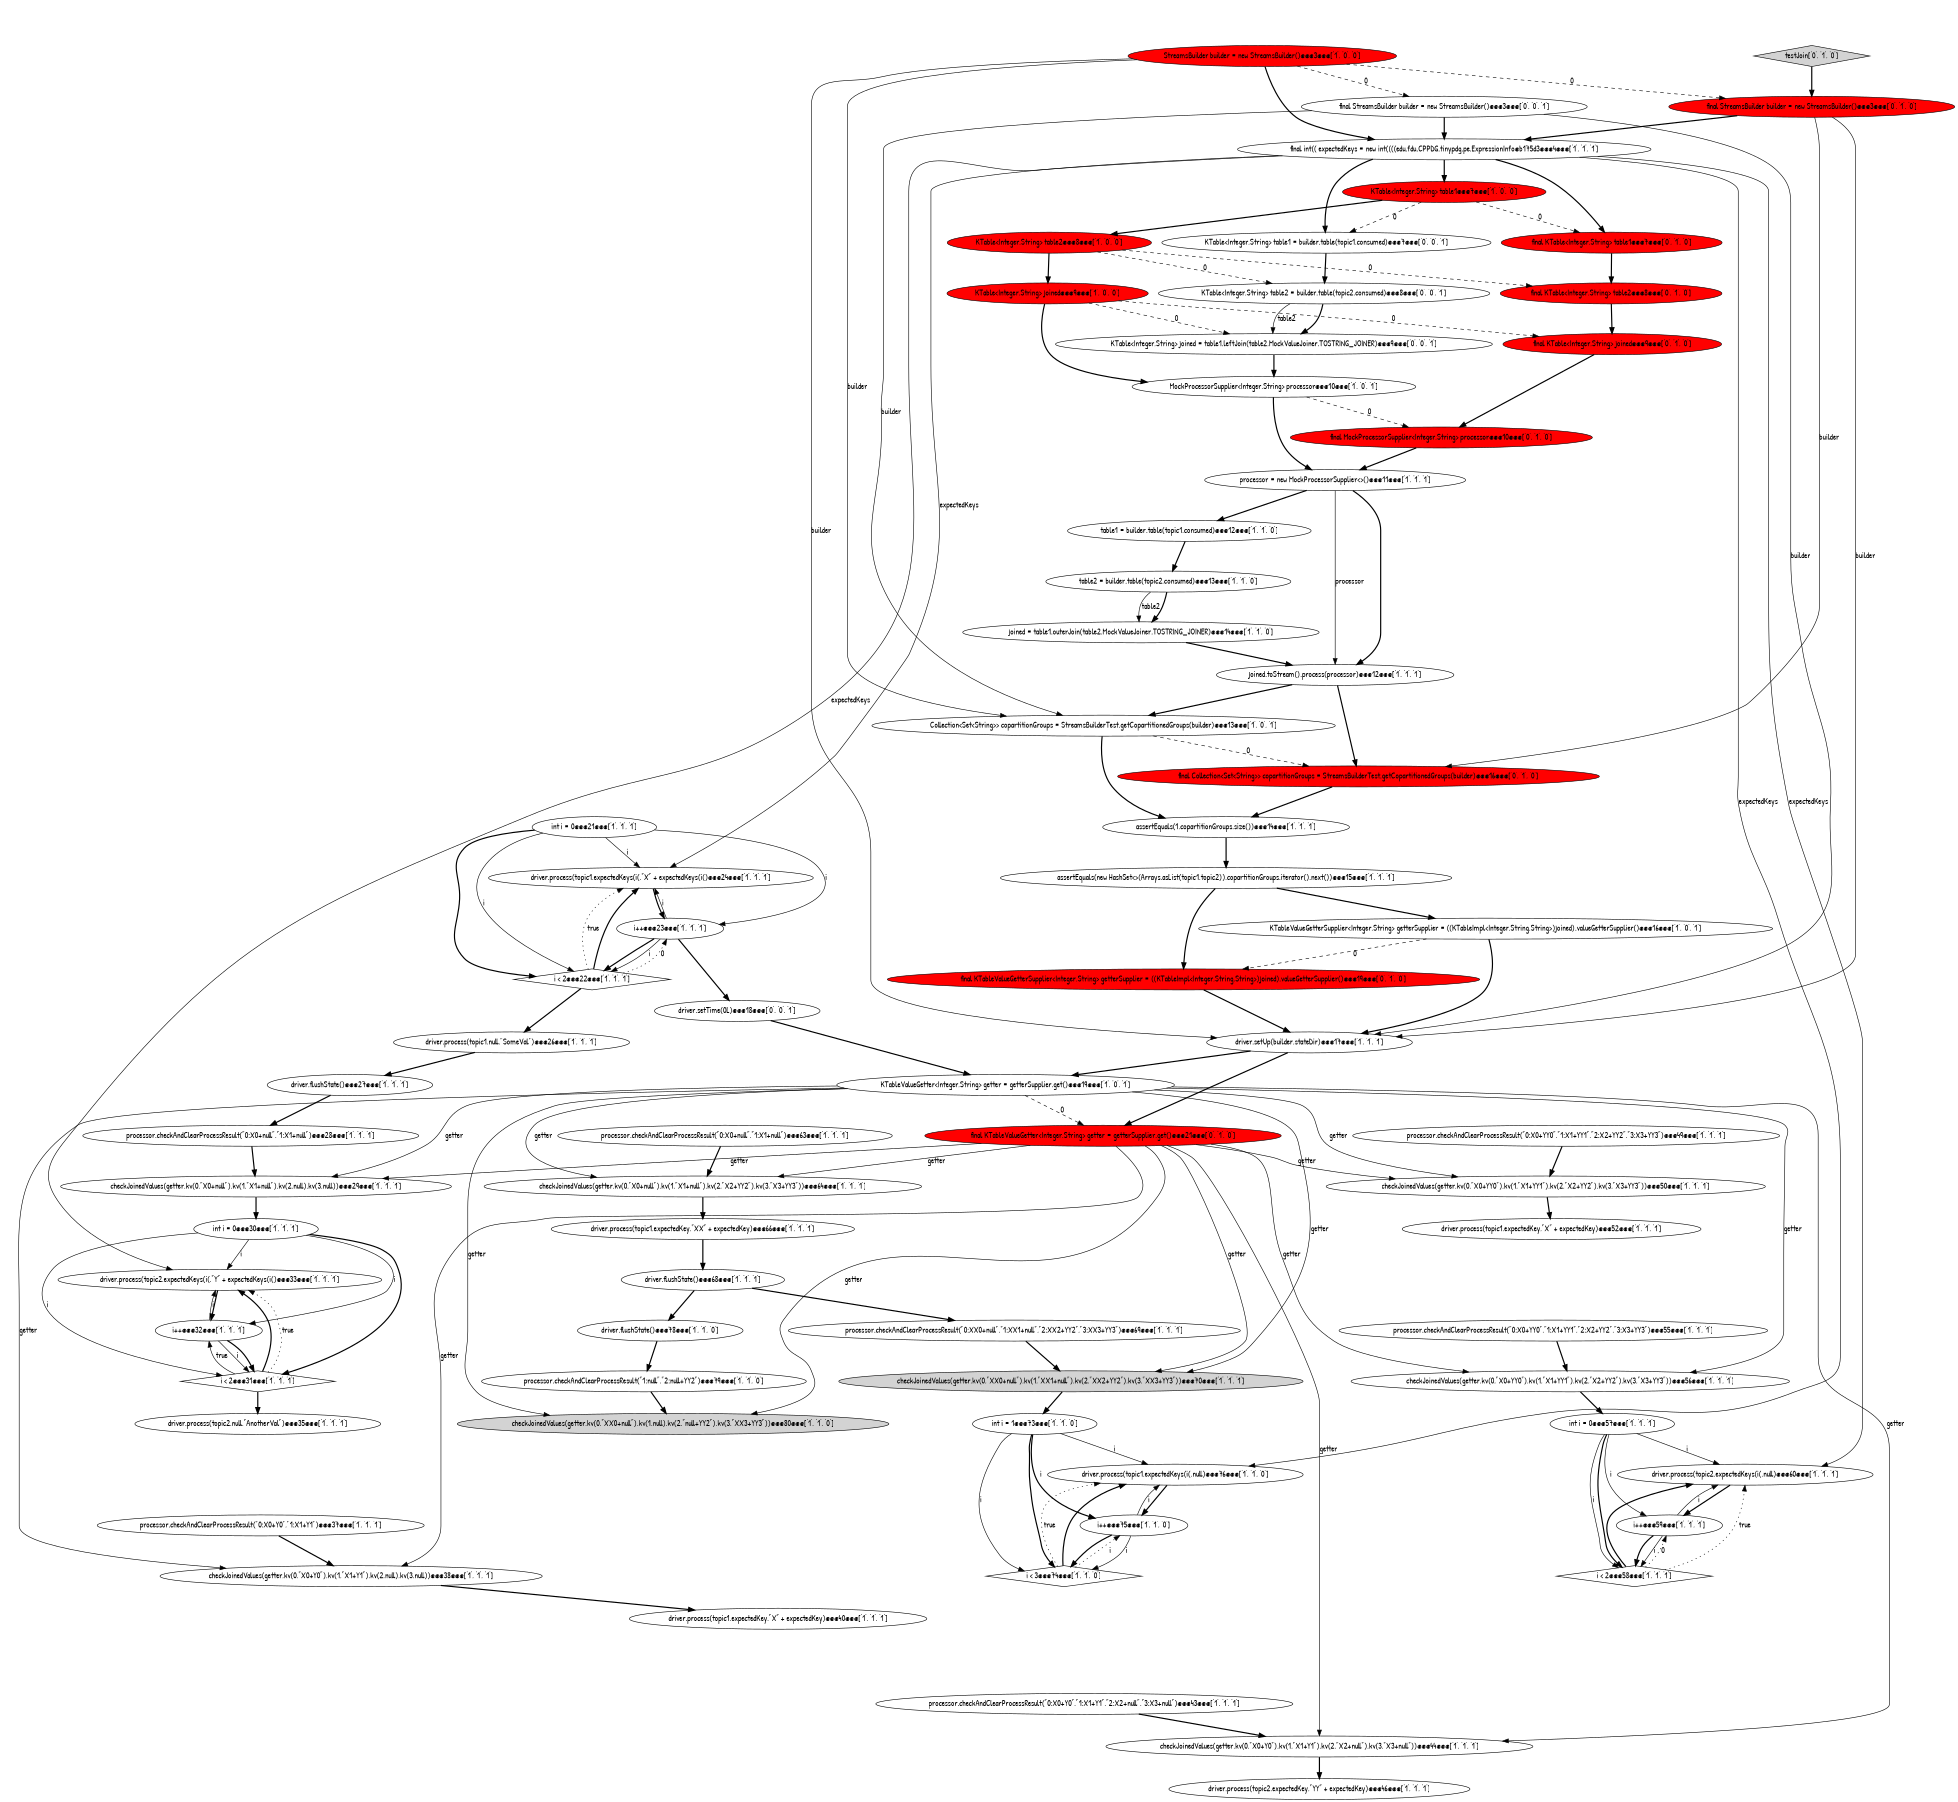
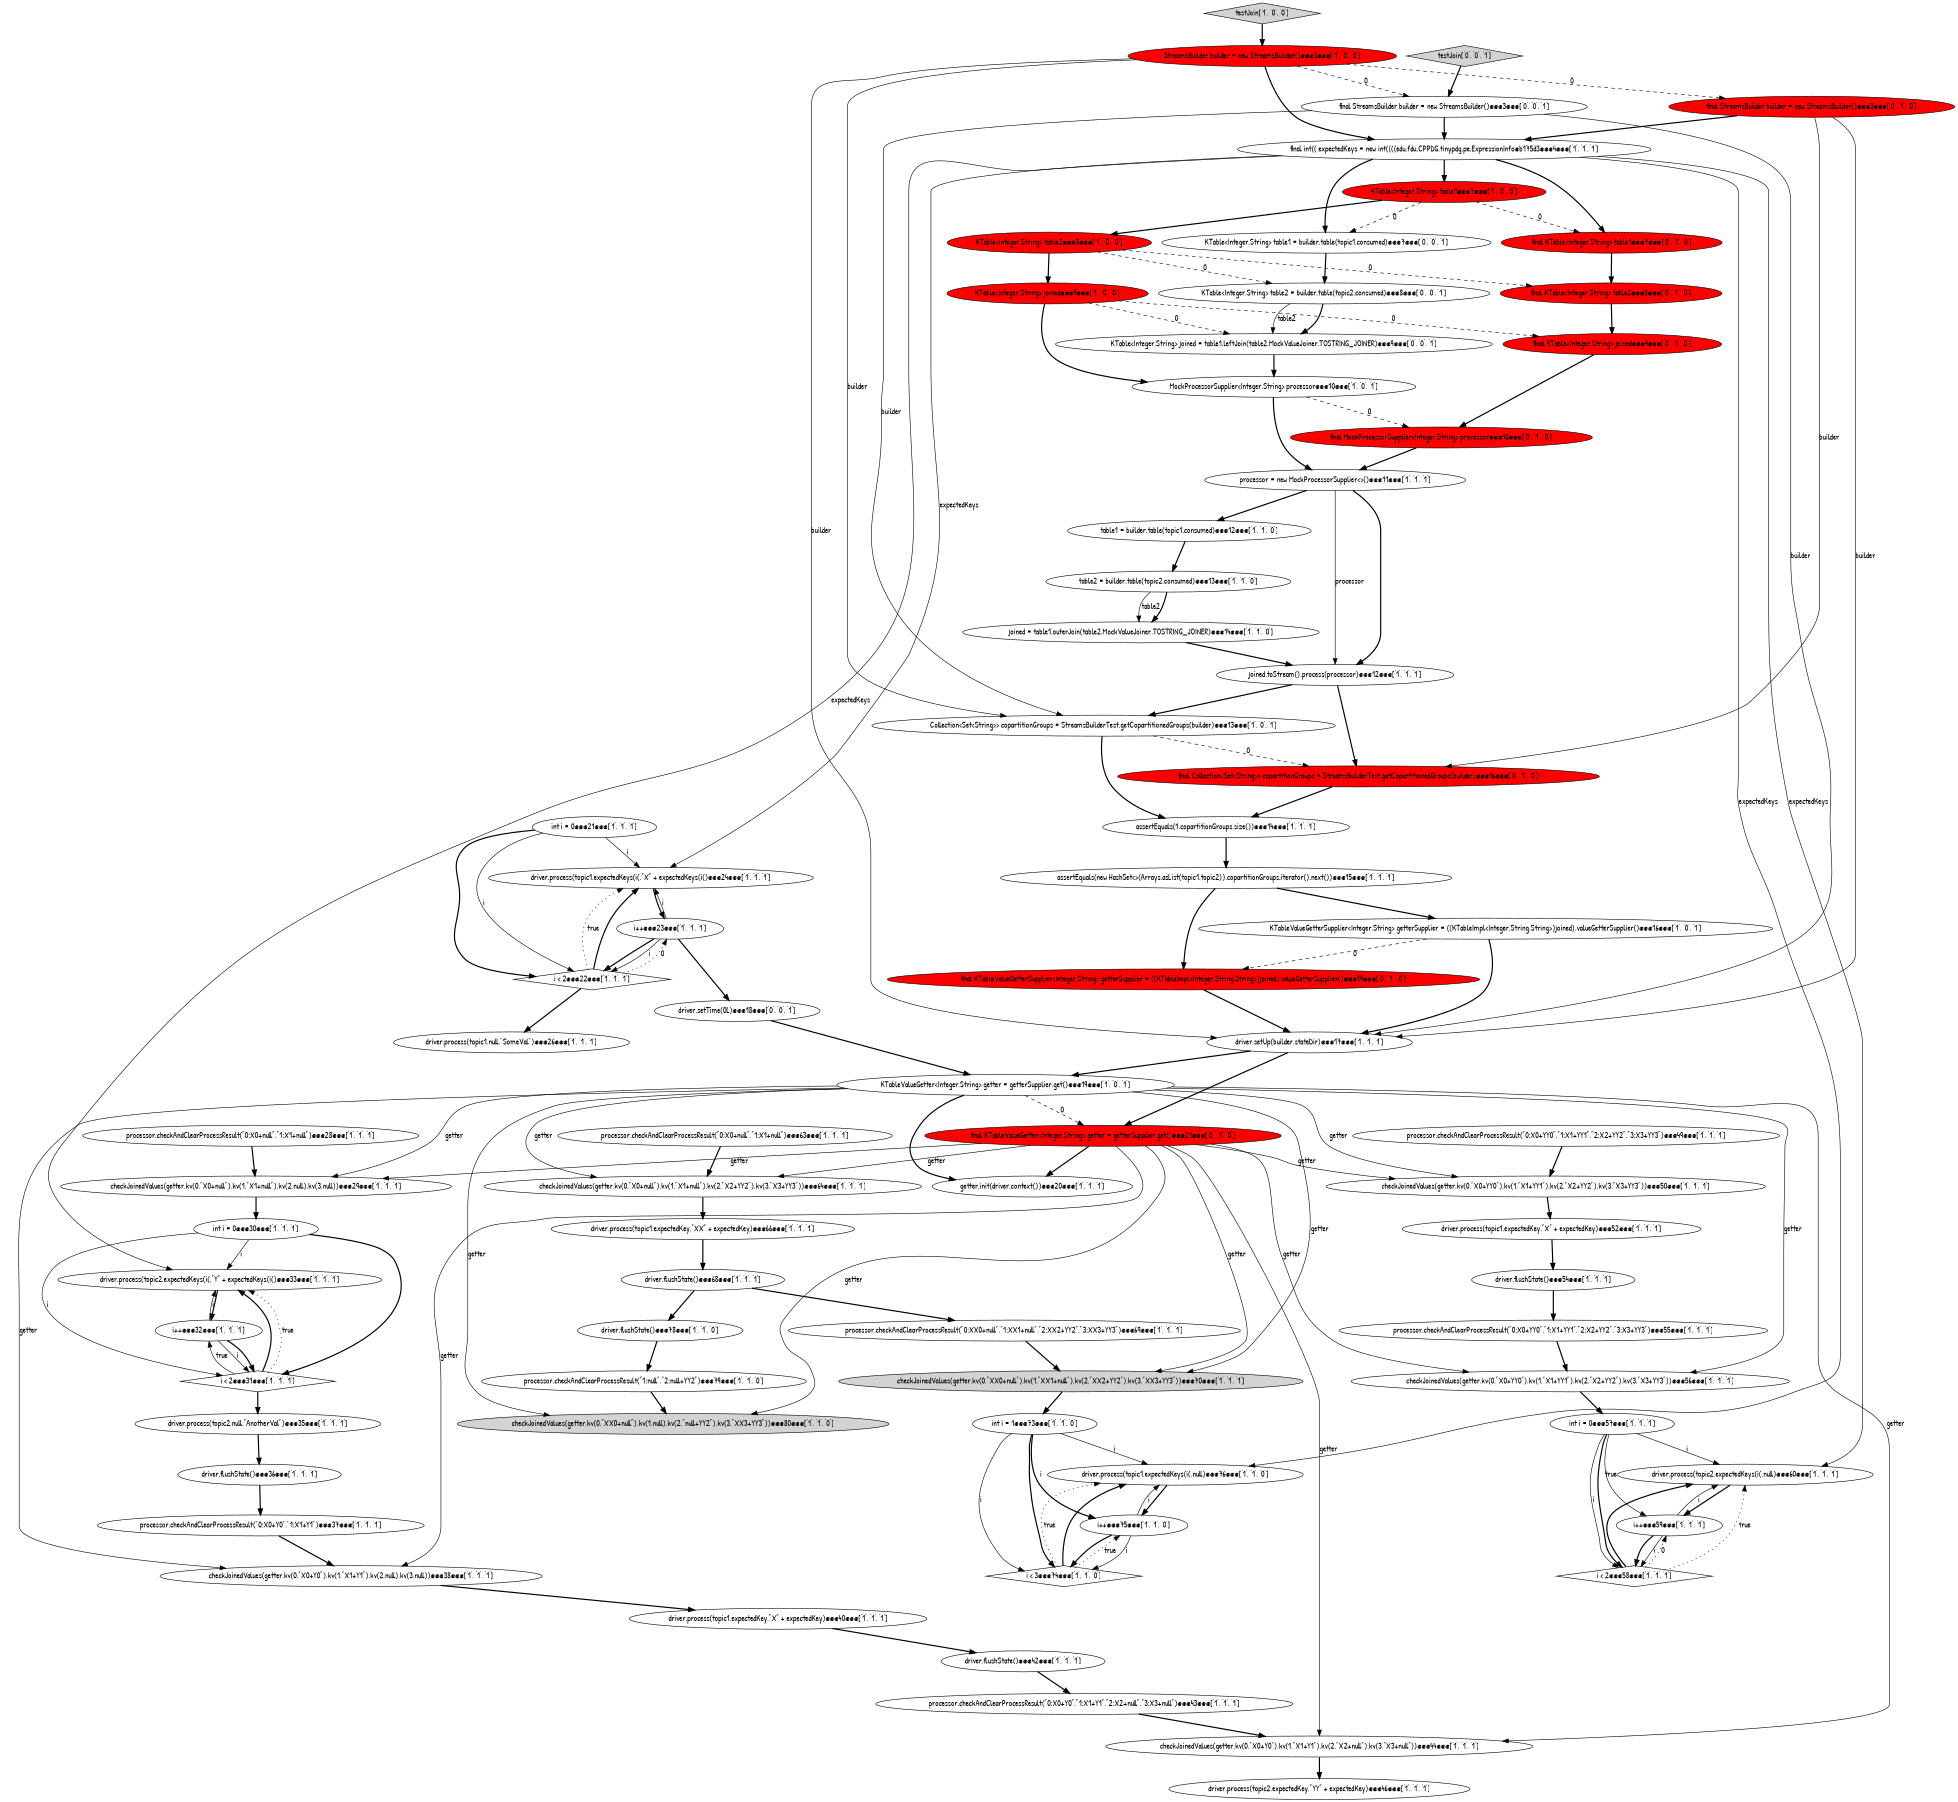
none -> (1262, 13)
none -> (1465, 56)
(1812, 56) -> none
(802, 856) -> none
(350, 1085) -> none
none -> (1032, 1186)
none -> (1553, 1280)
(379, 1295) -> none
none -> (260, 1475)
(1611, 1475) -> (1611, 1475)
(1110, 1551) -> (1110, 1551)
none -> (1023, 1661)
